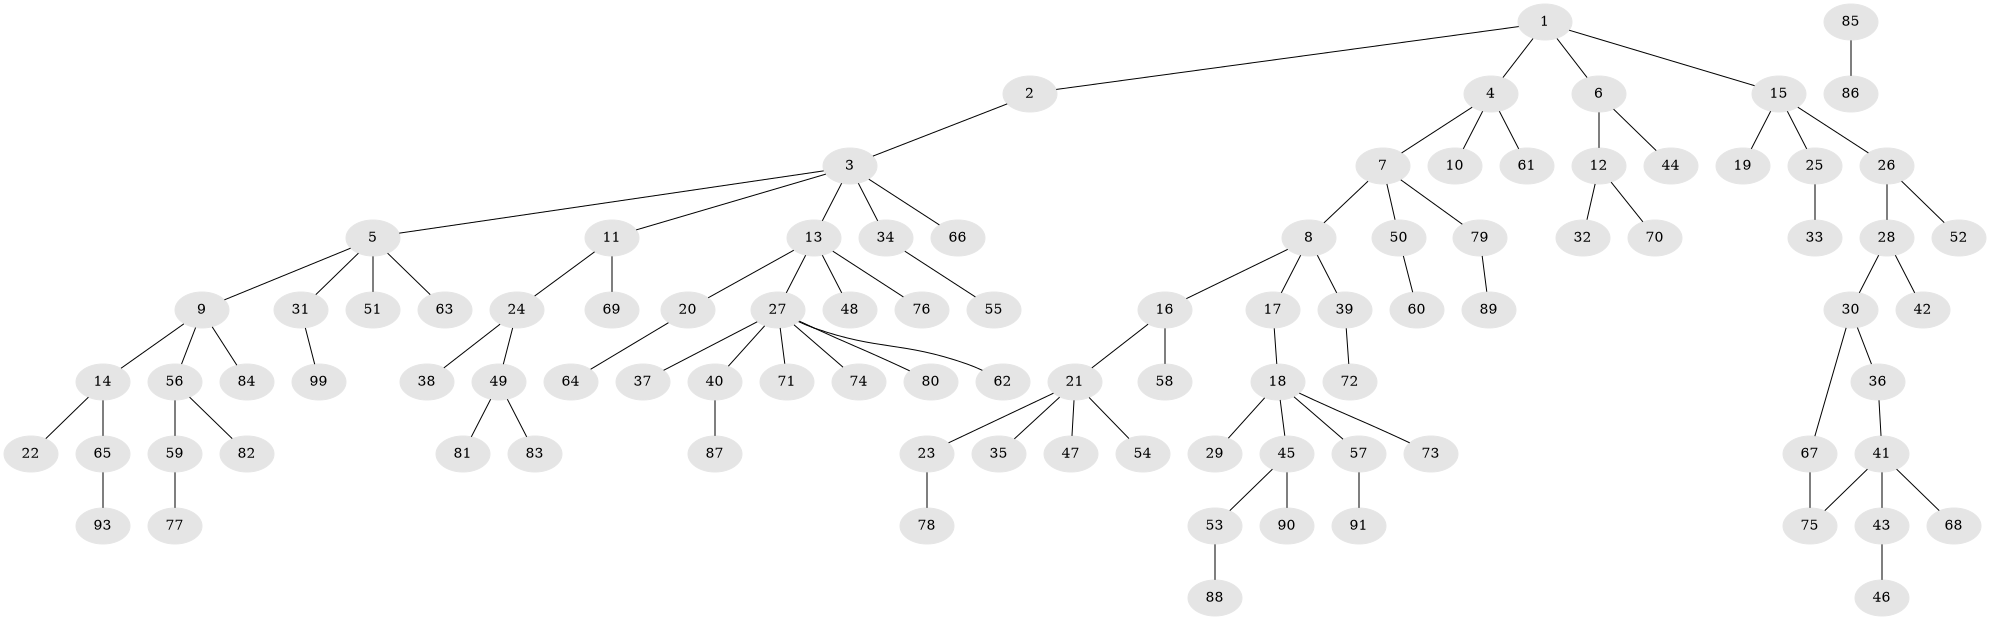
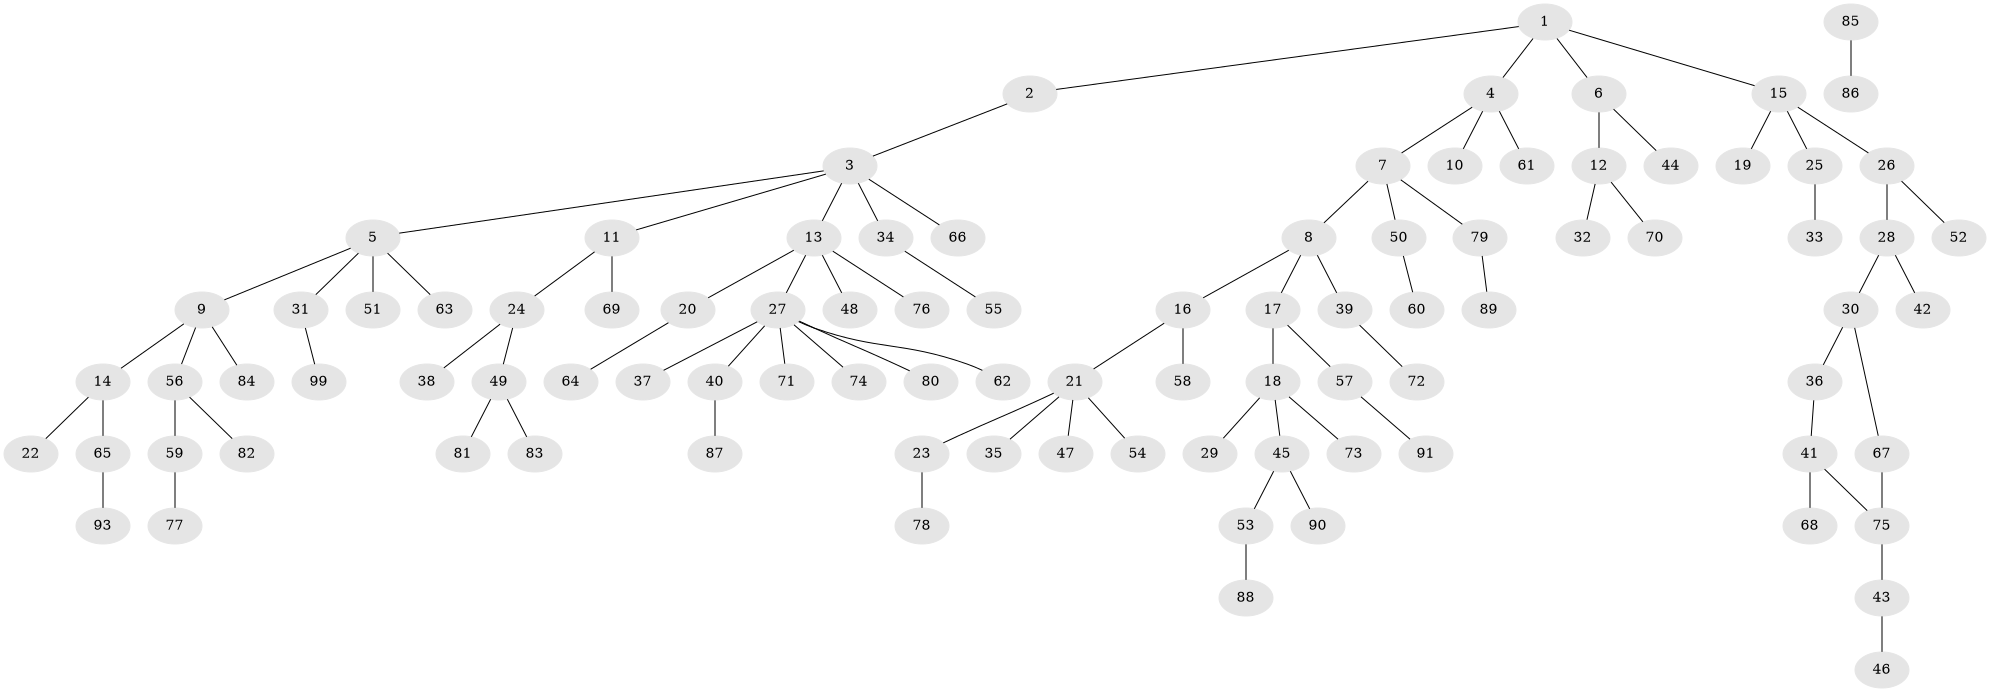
(1318, 418) -> (1309, 346)
(1882, 490) -> (1882, 562)
